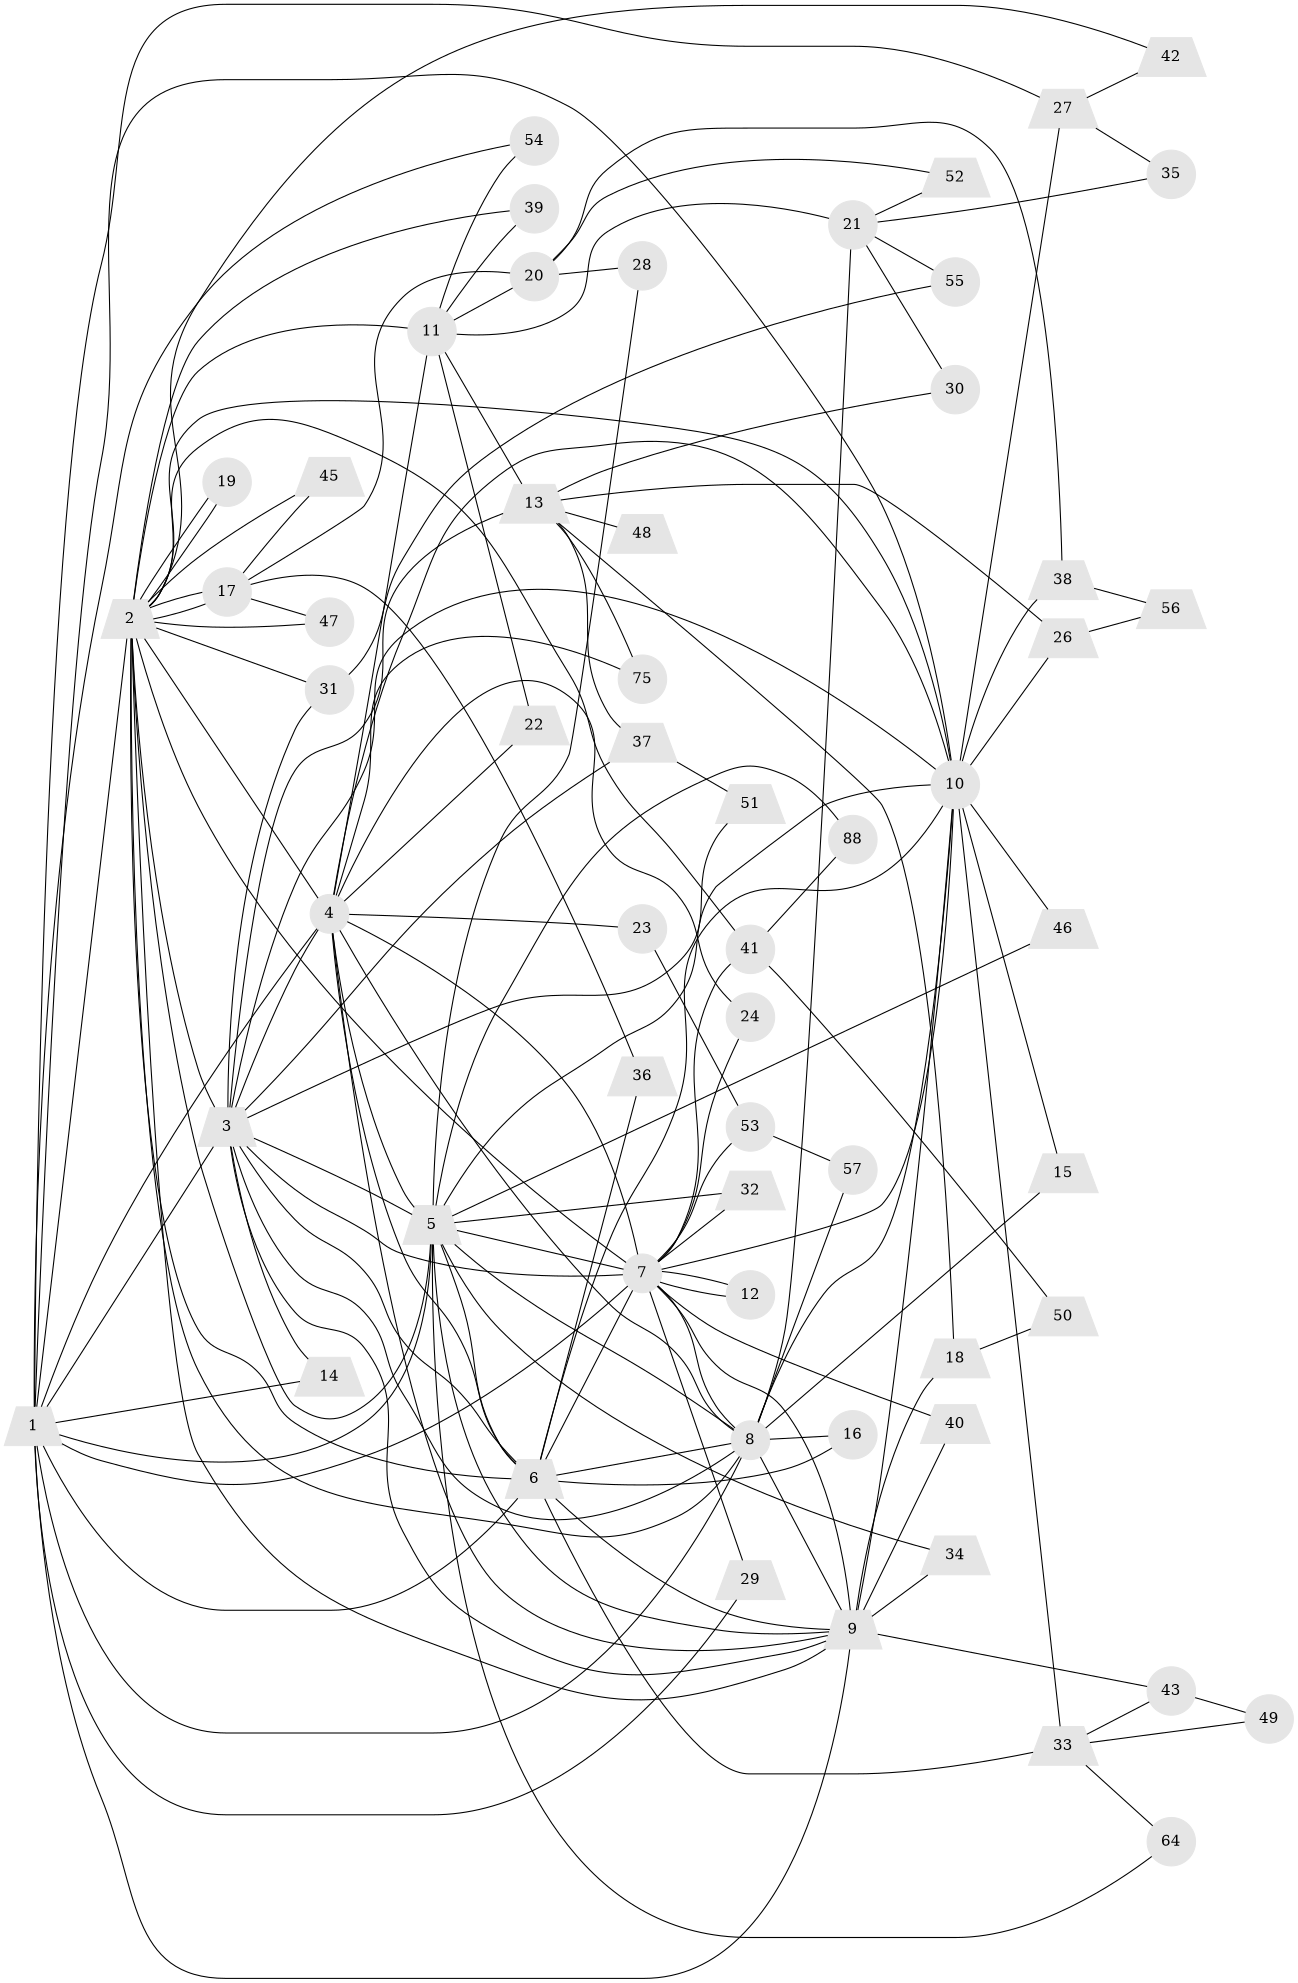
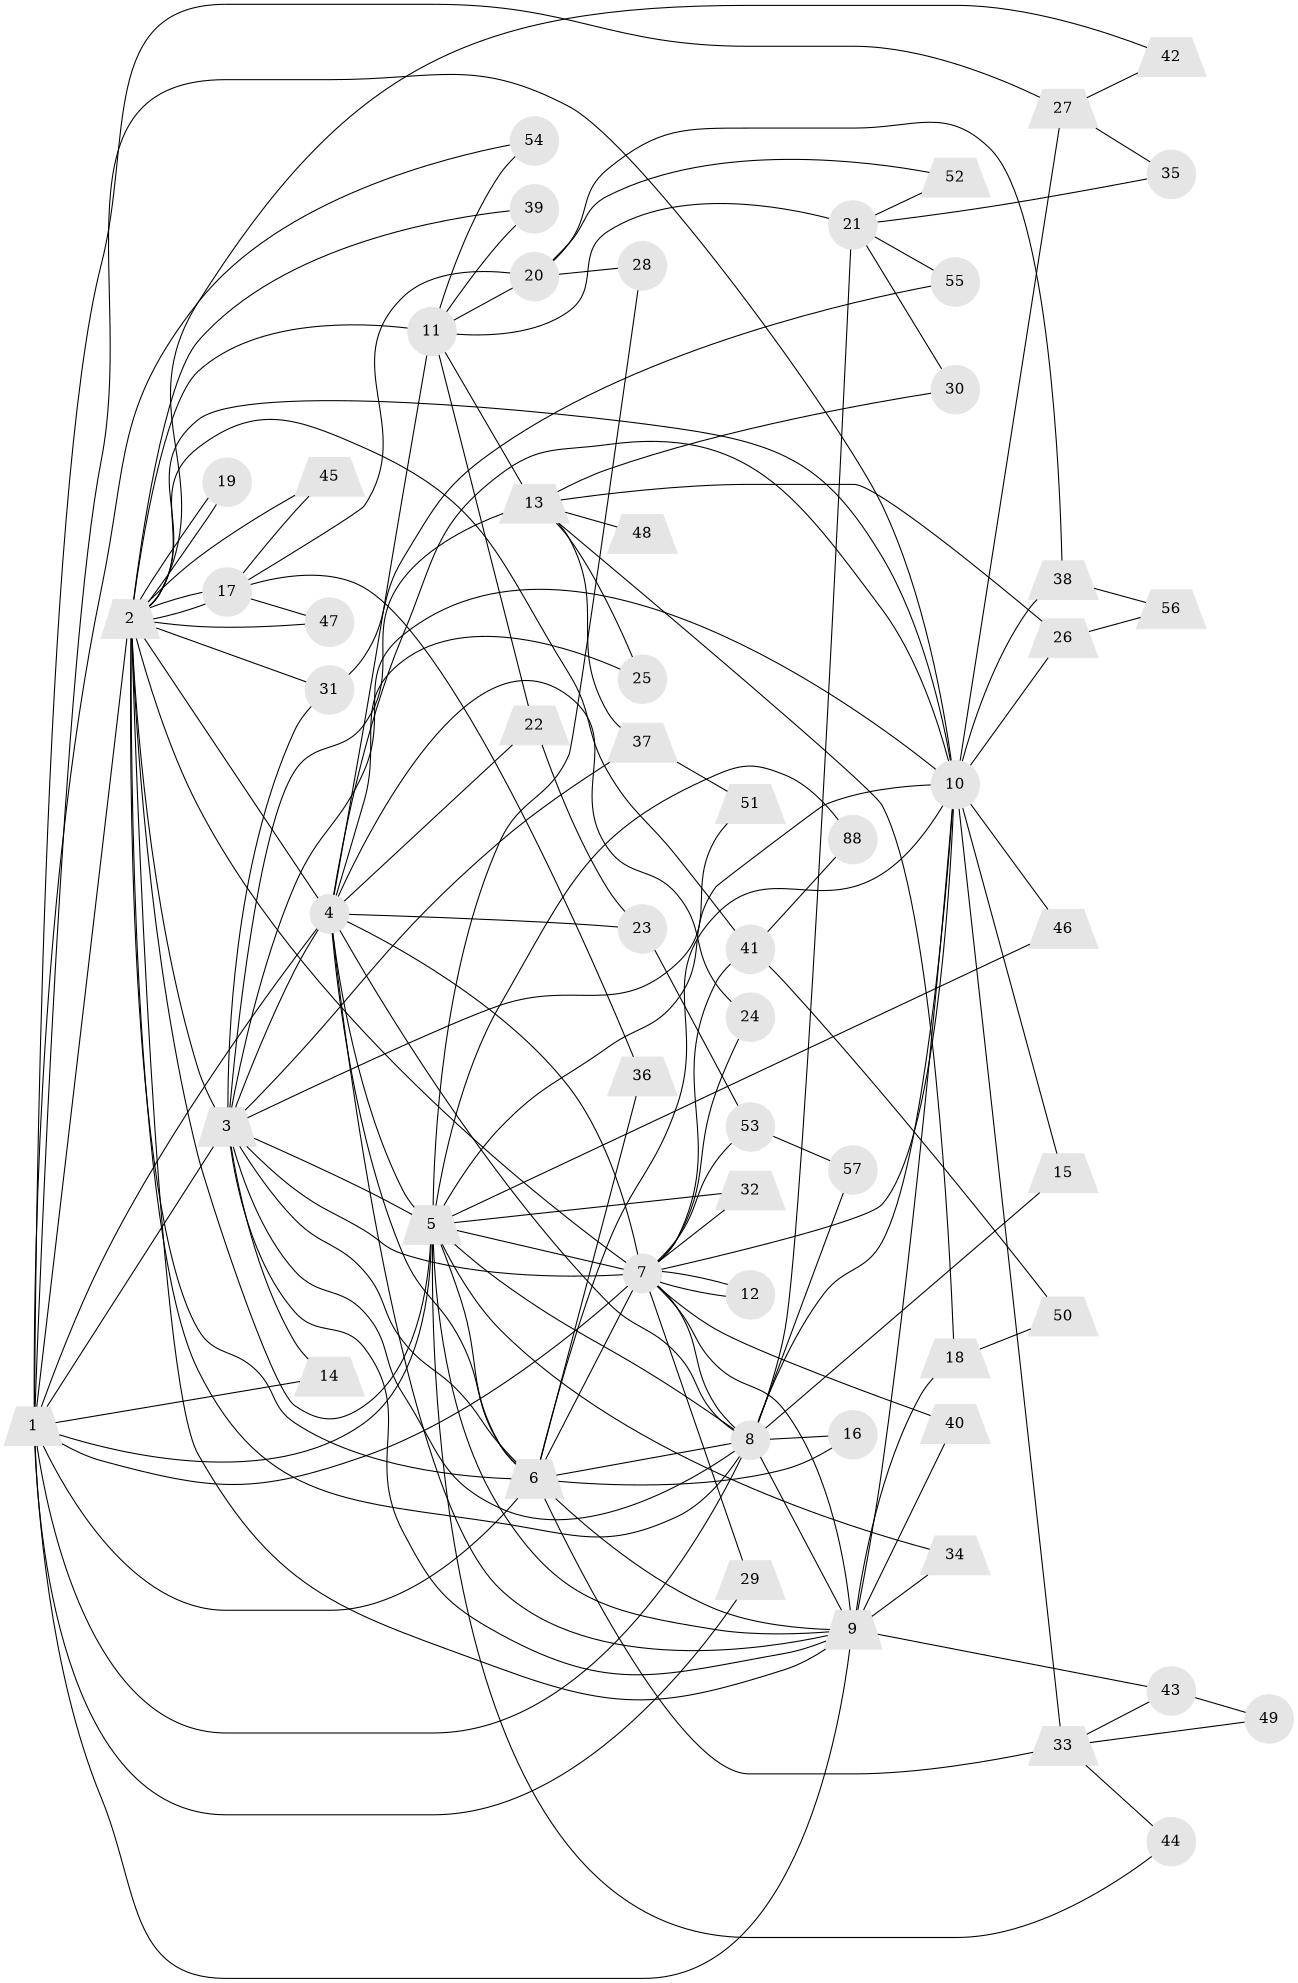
(642, 679) -> (642, 679)
none -> (577, 832)
(1171, 1842) -> (1171, 1842)
